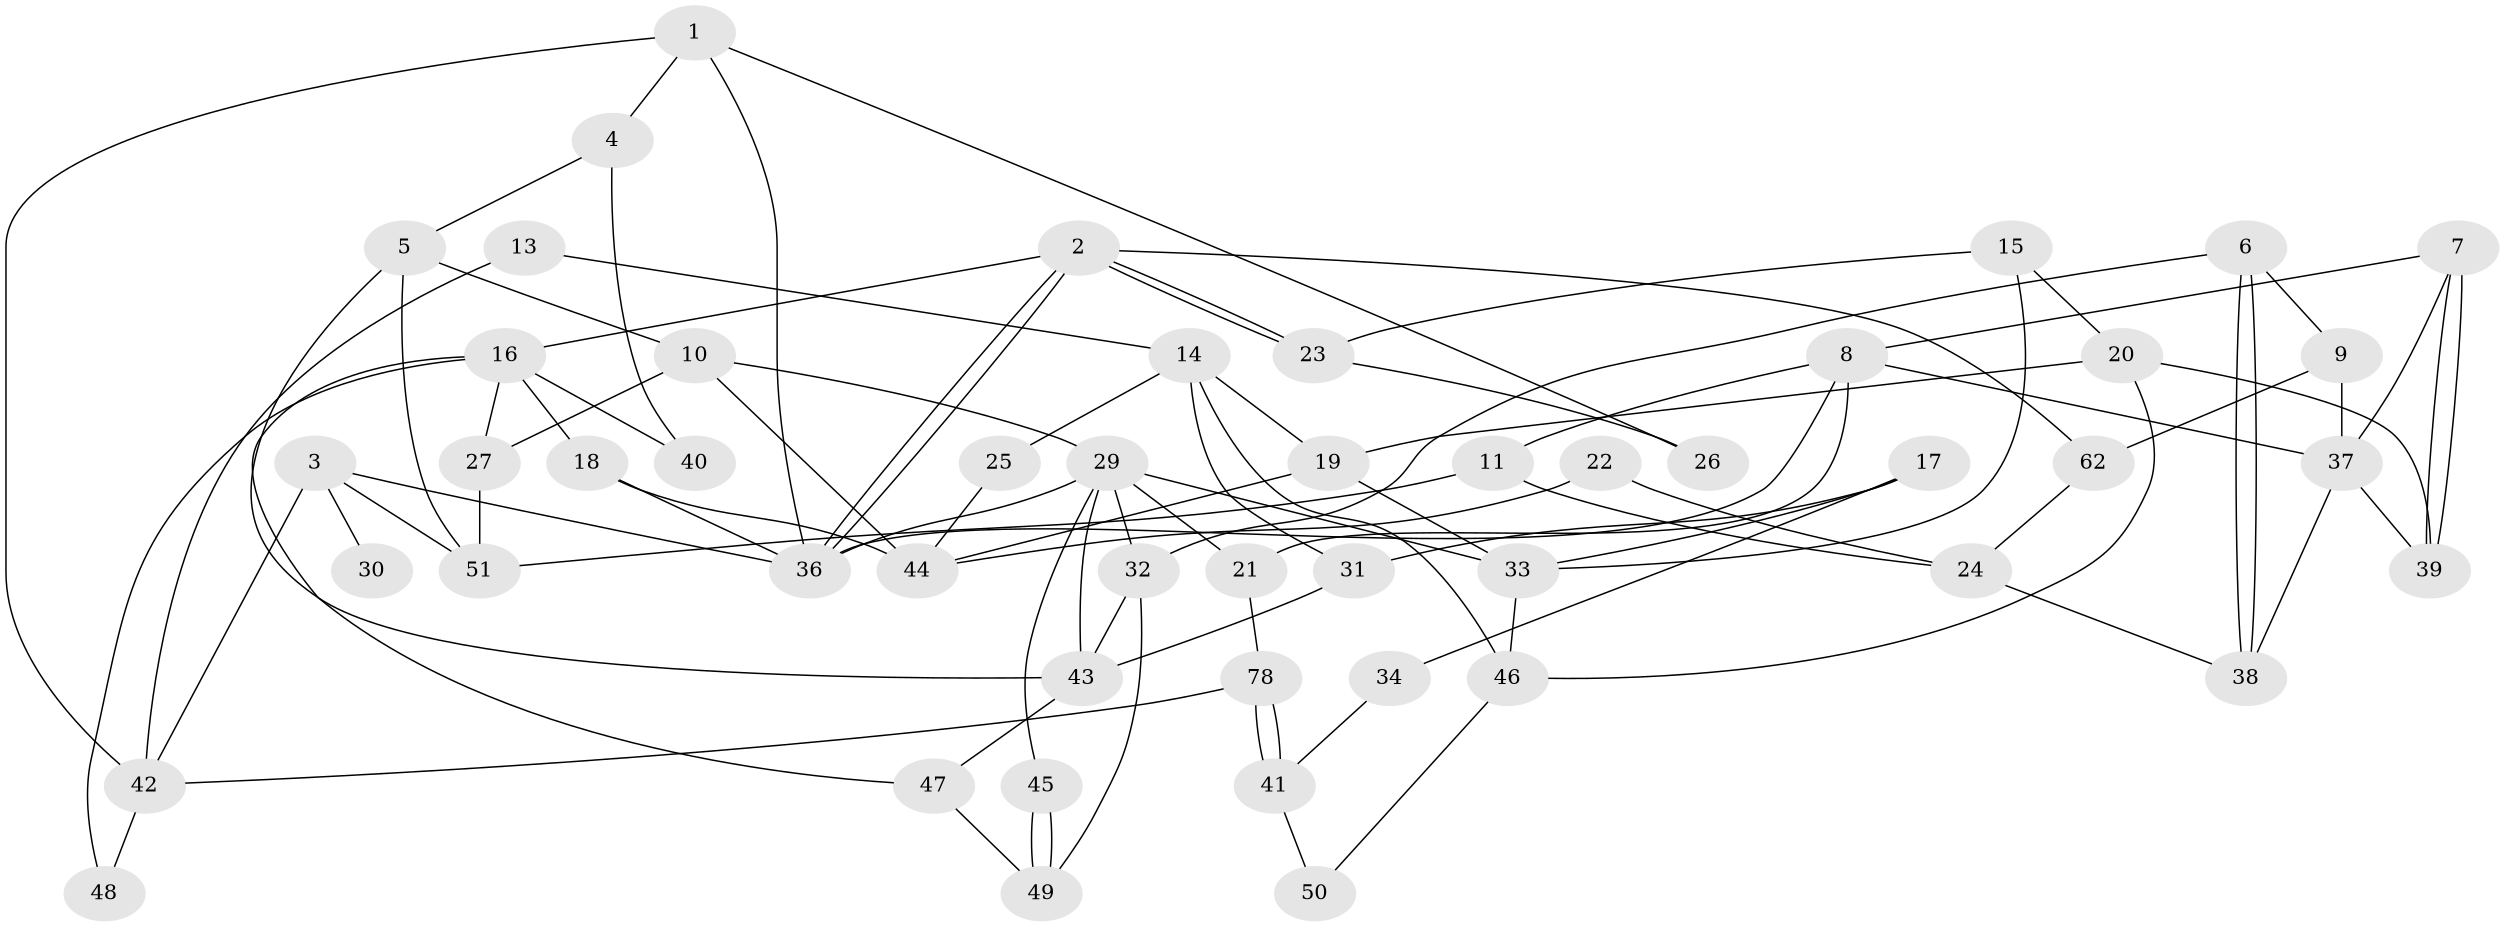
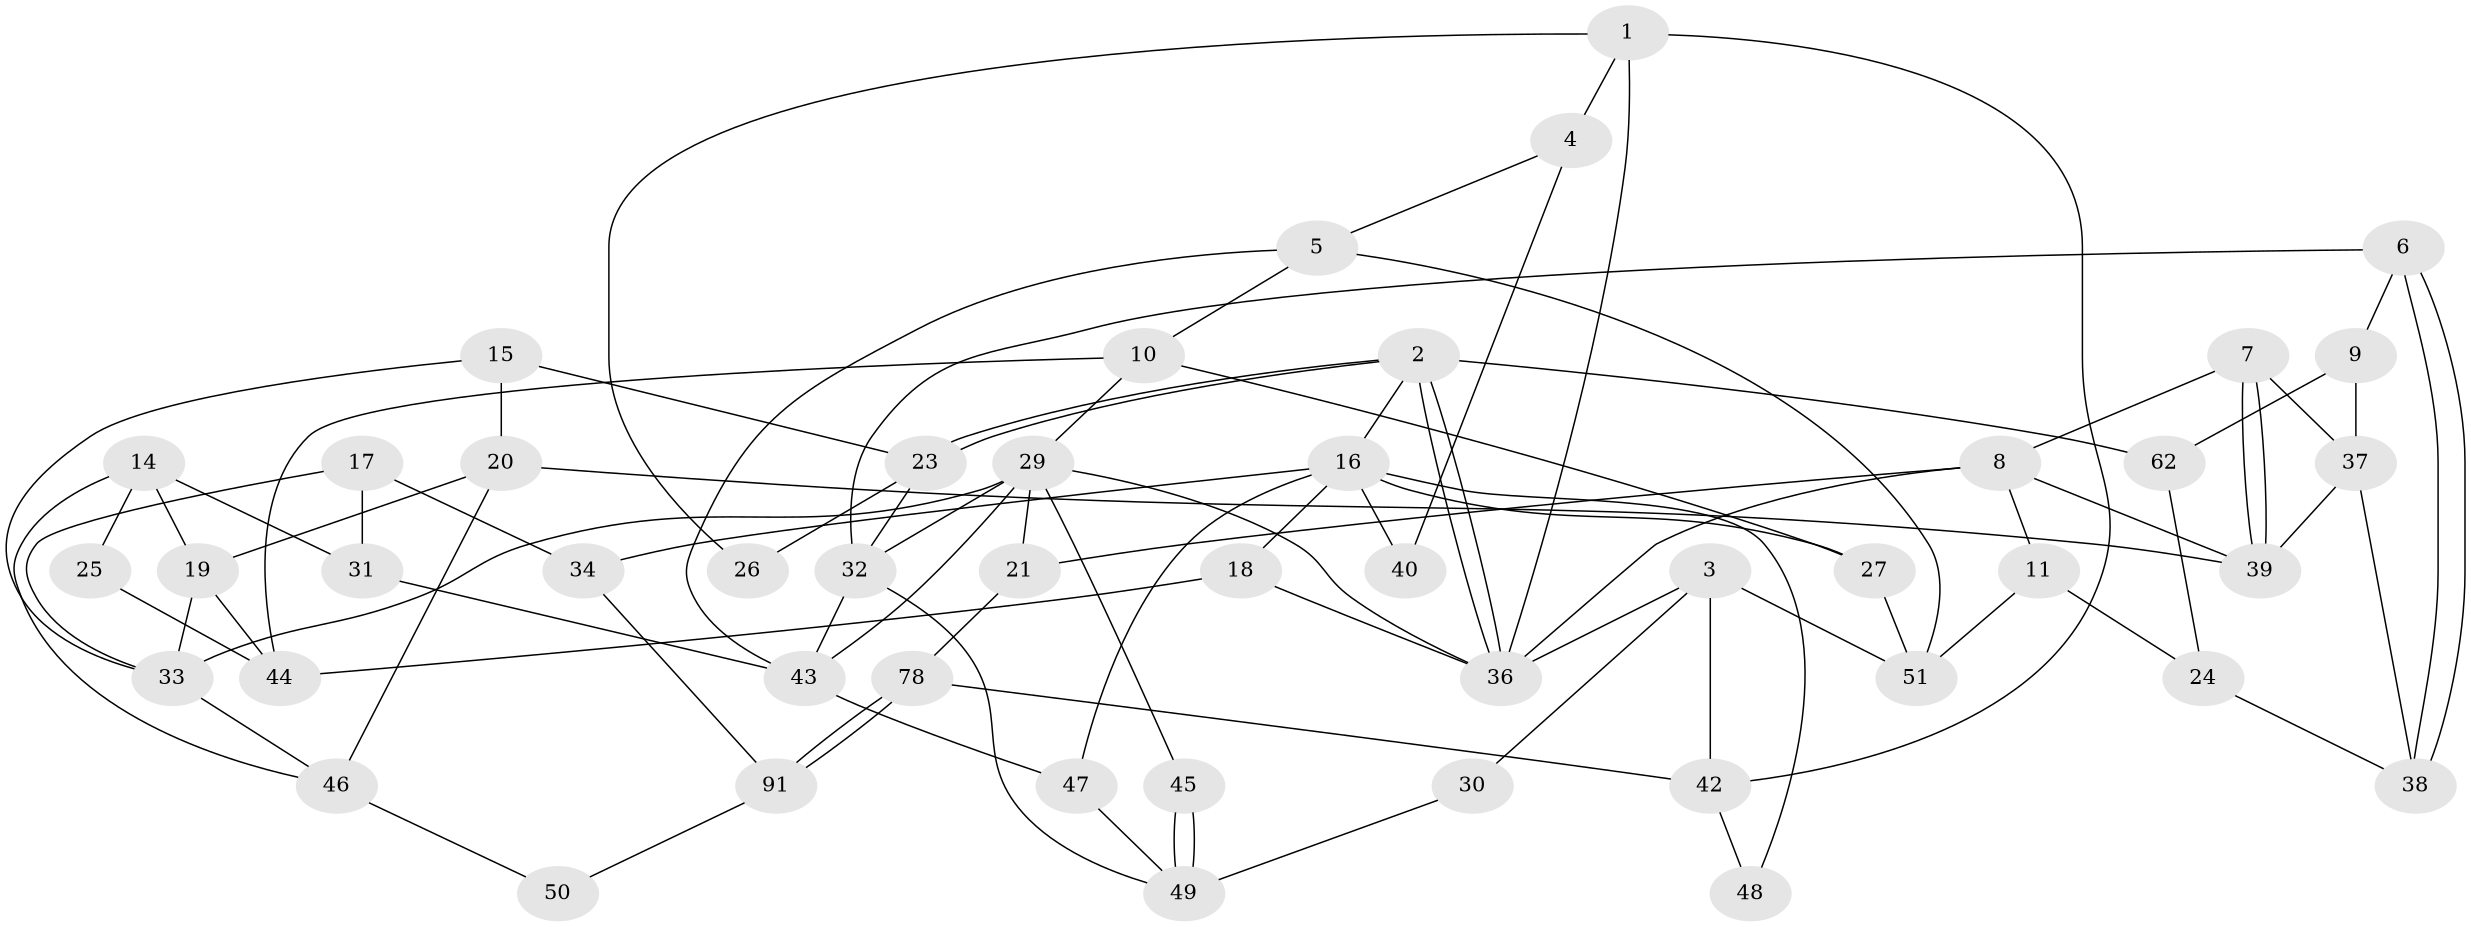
(525, 248) -> none
(2094, 409) -> (2130, 517)
(1601, 463) -> none
none -> (981, 506)
none -> (884, 527)
(1275, 786) -> (776, 786)
none -> (1328, 840)
